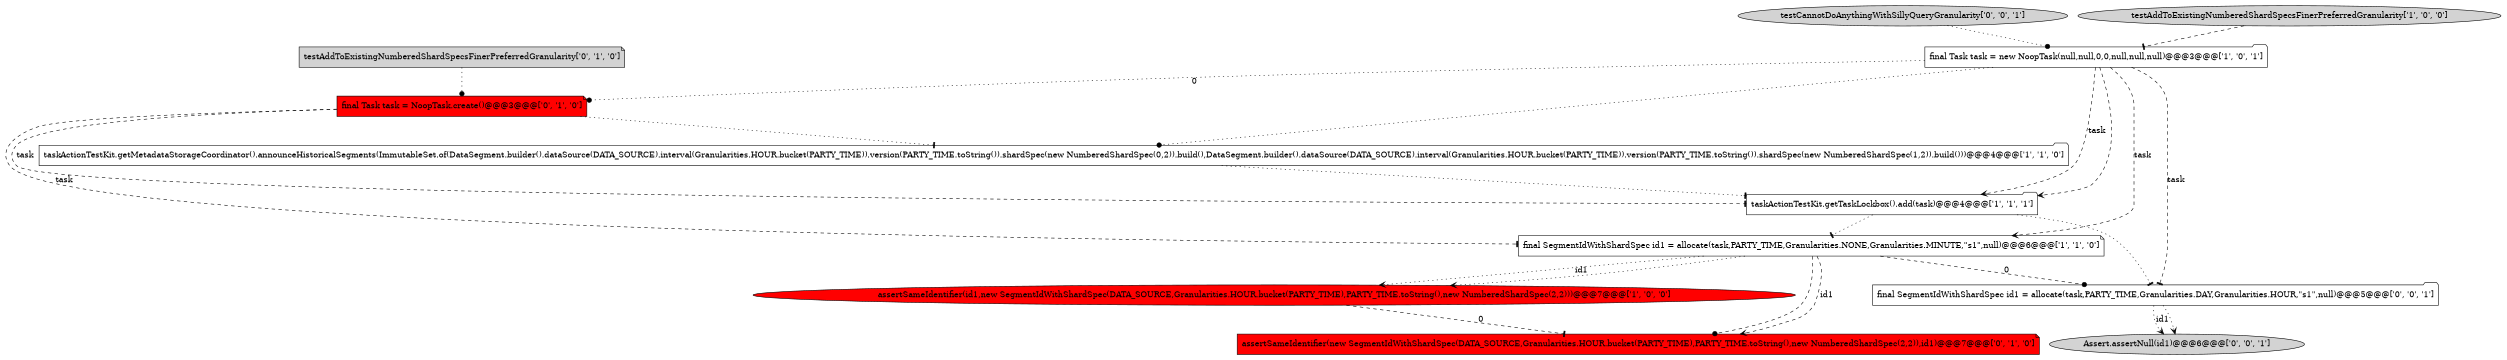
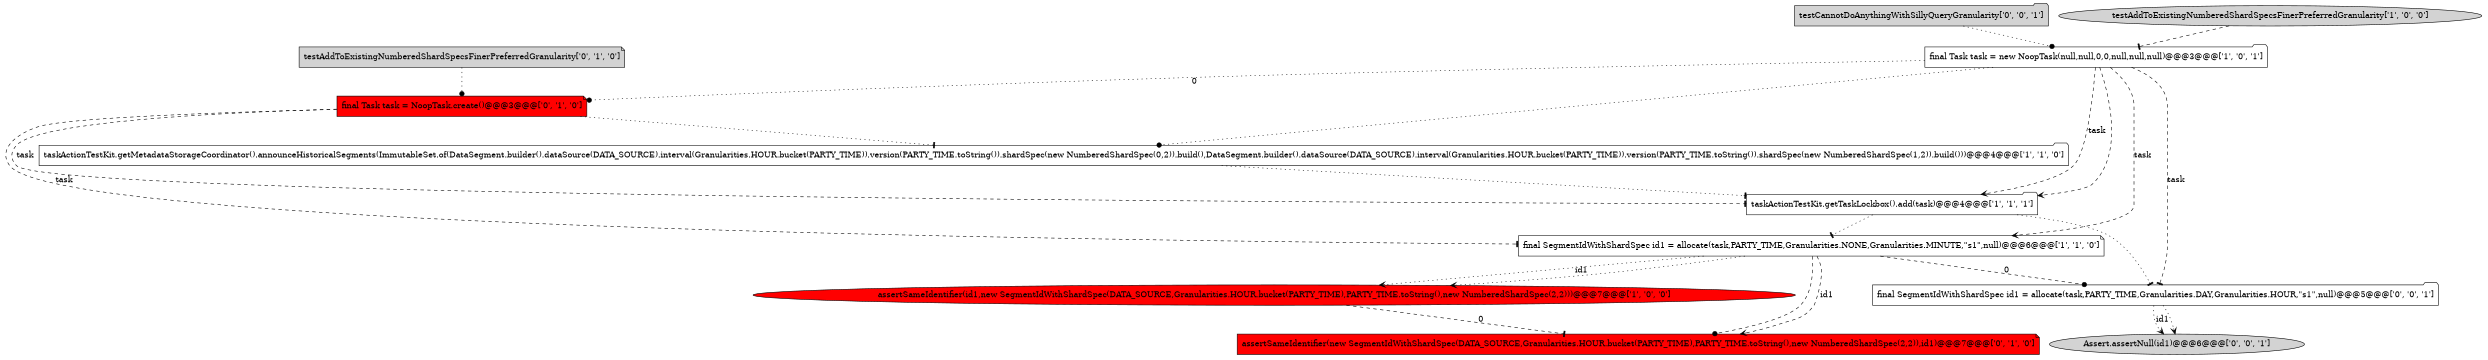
(1903, 16) -> (1921, 16)
